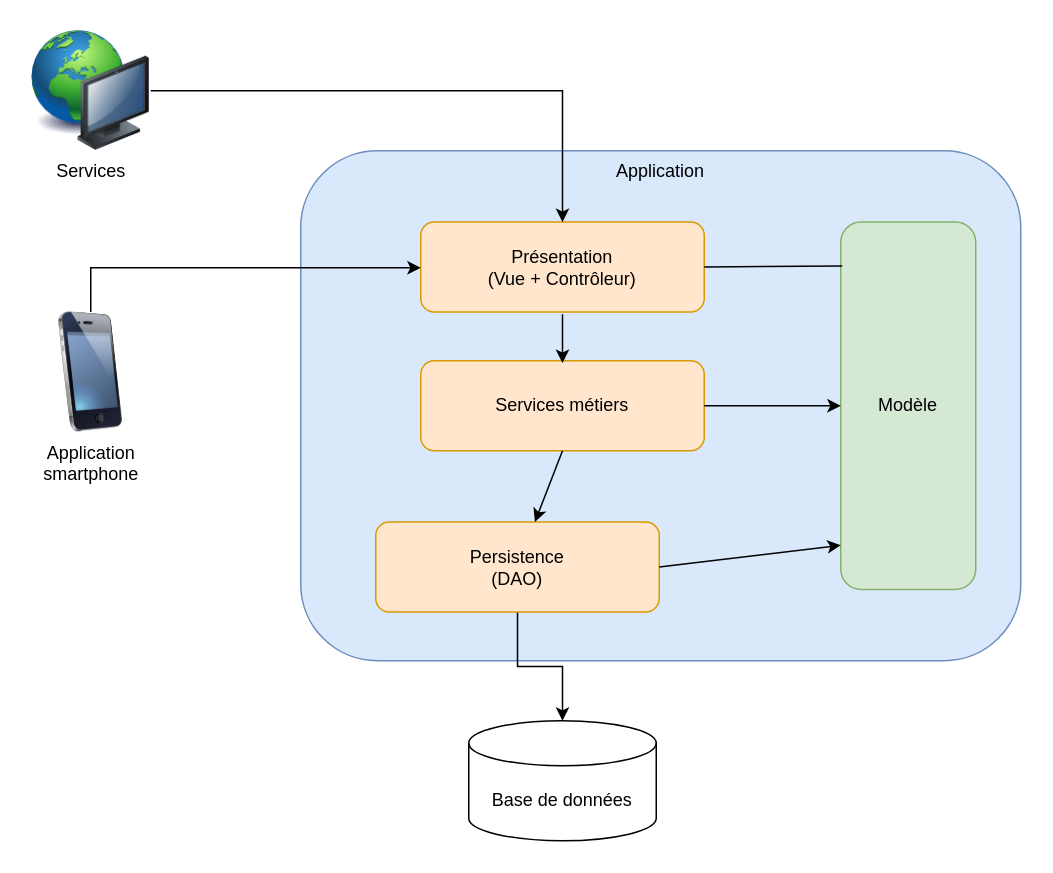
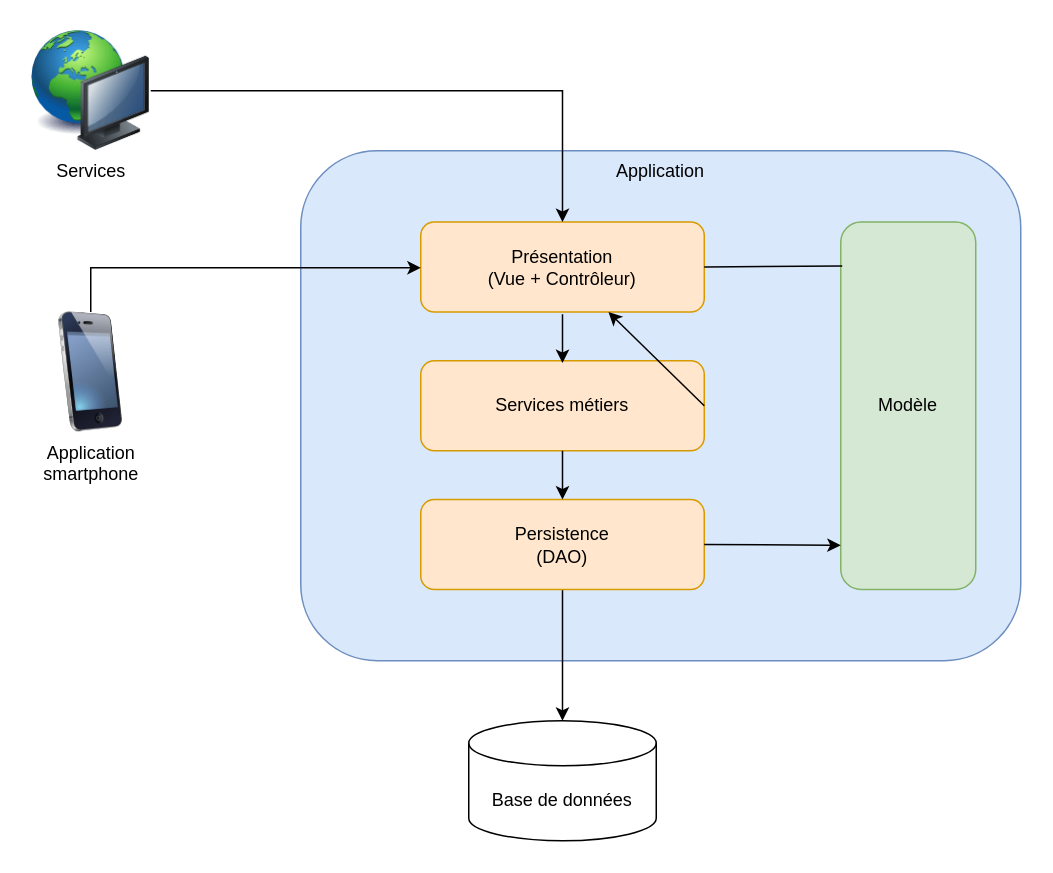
(768, 406) -> (660, 362)
(518, 567) -> (563, 545)
